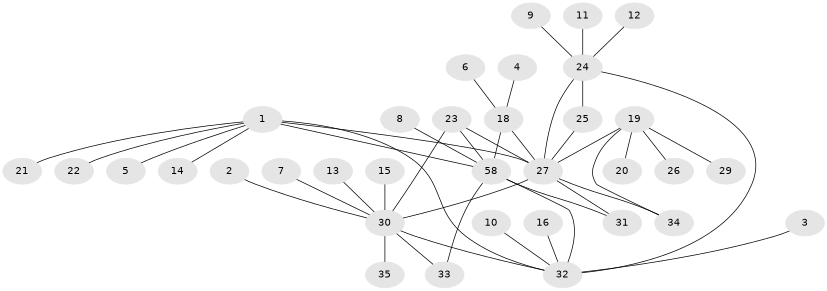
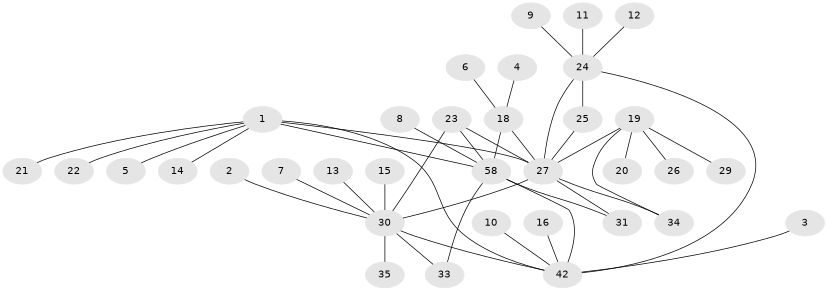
(563, 275) -> (563, 275)
